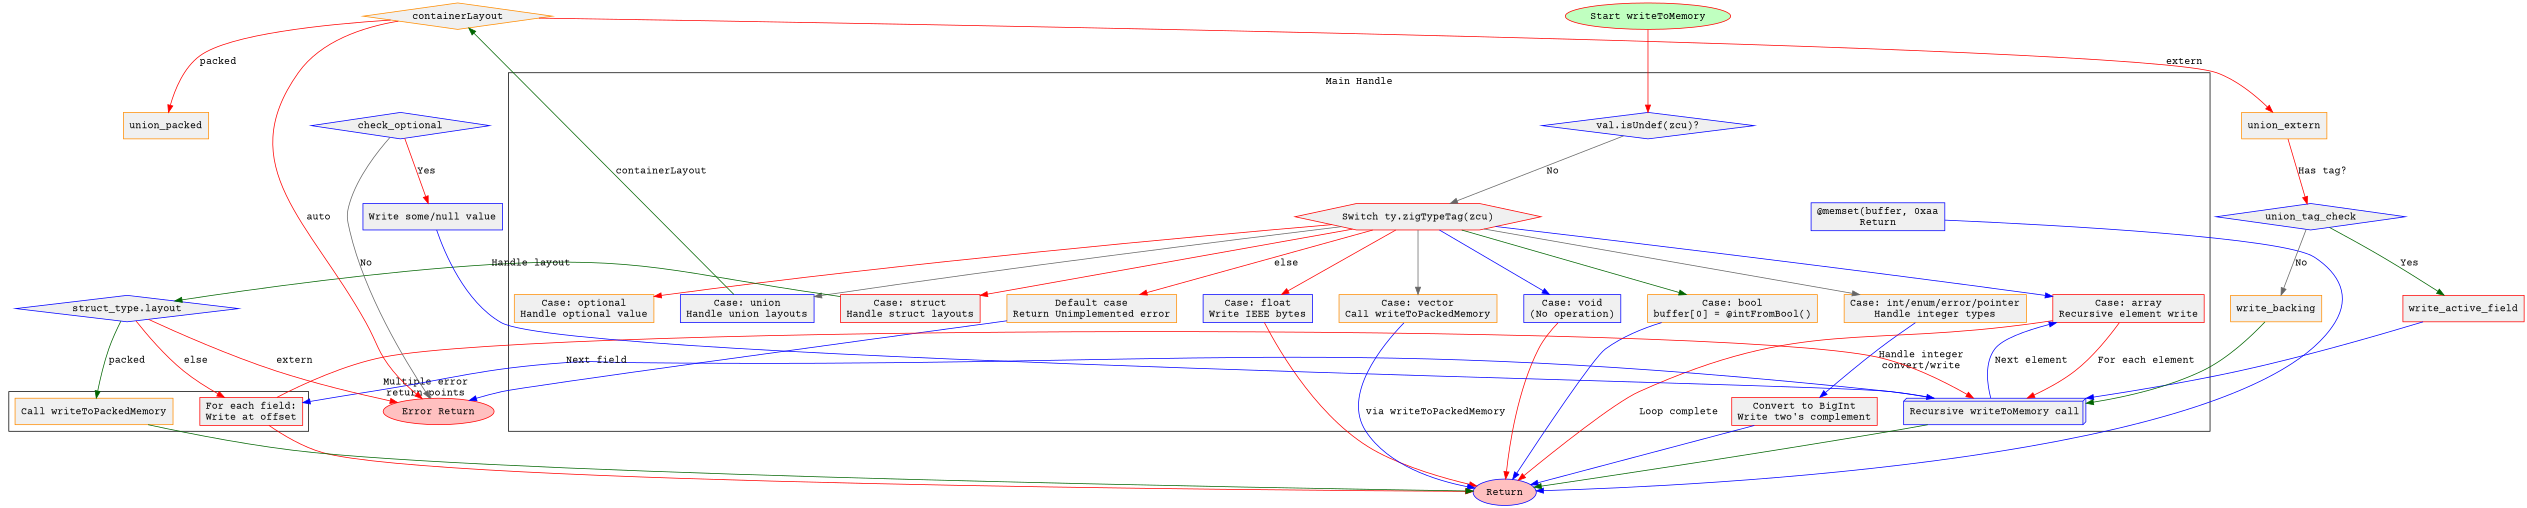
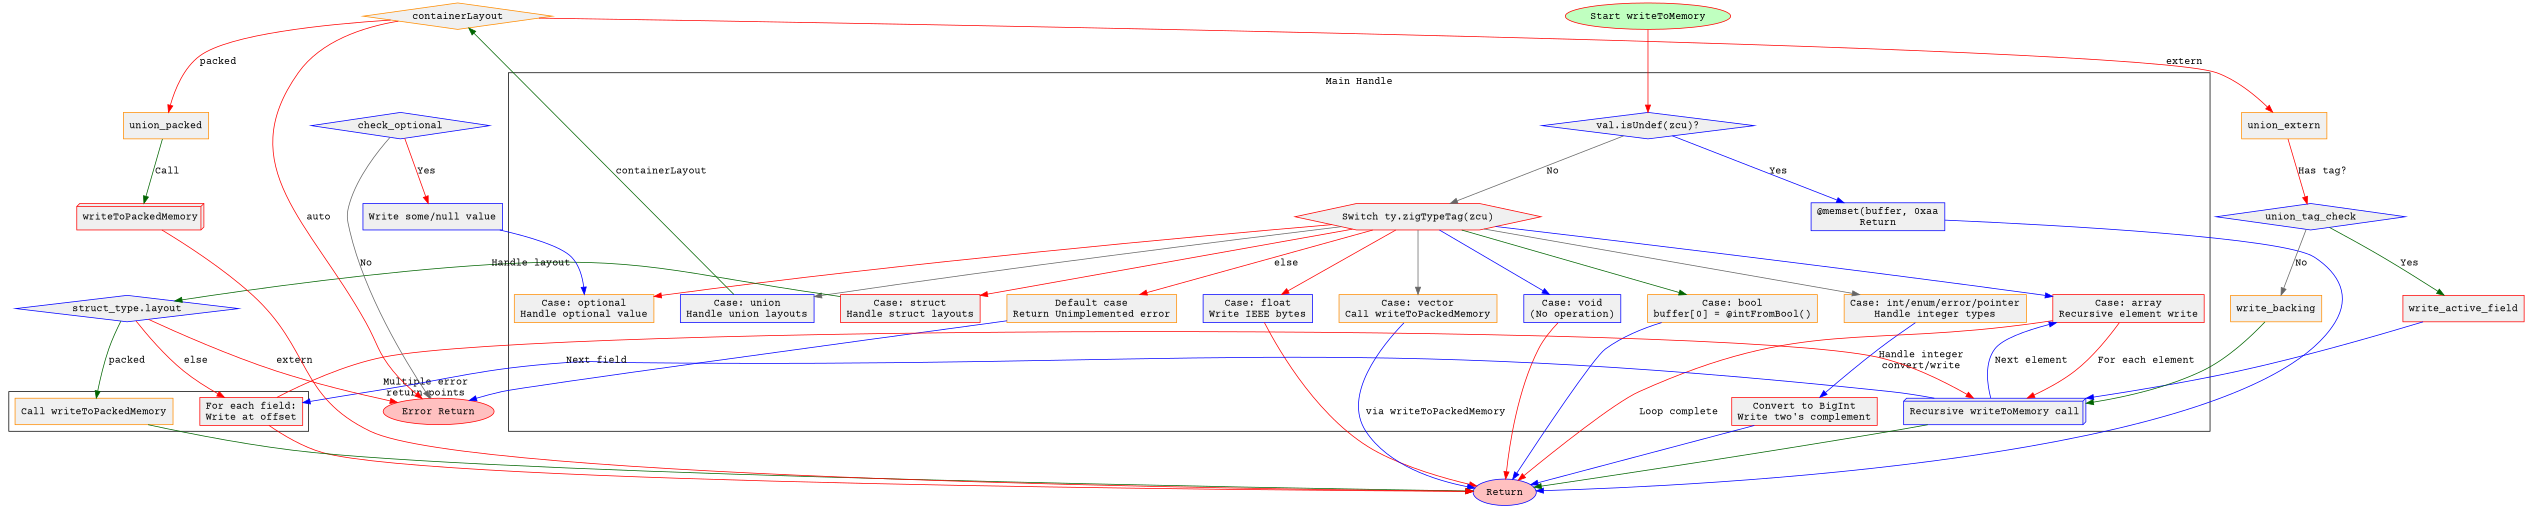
none -> (1755, 168)
none -> (140, 217)
(1156, 367) -> (553, 246)
